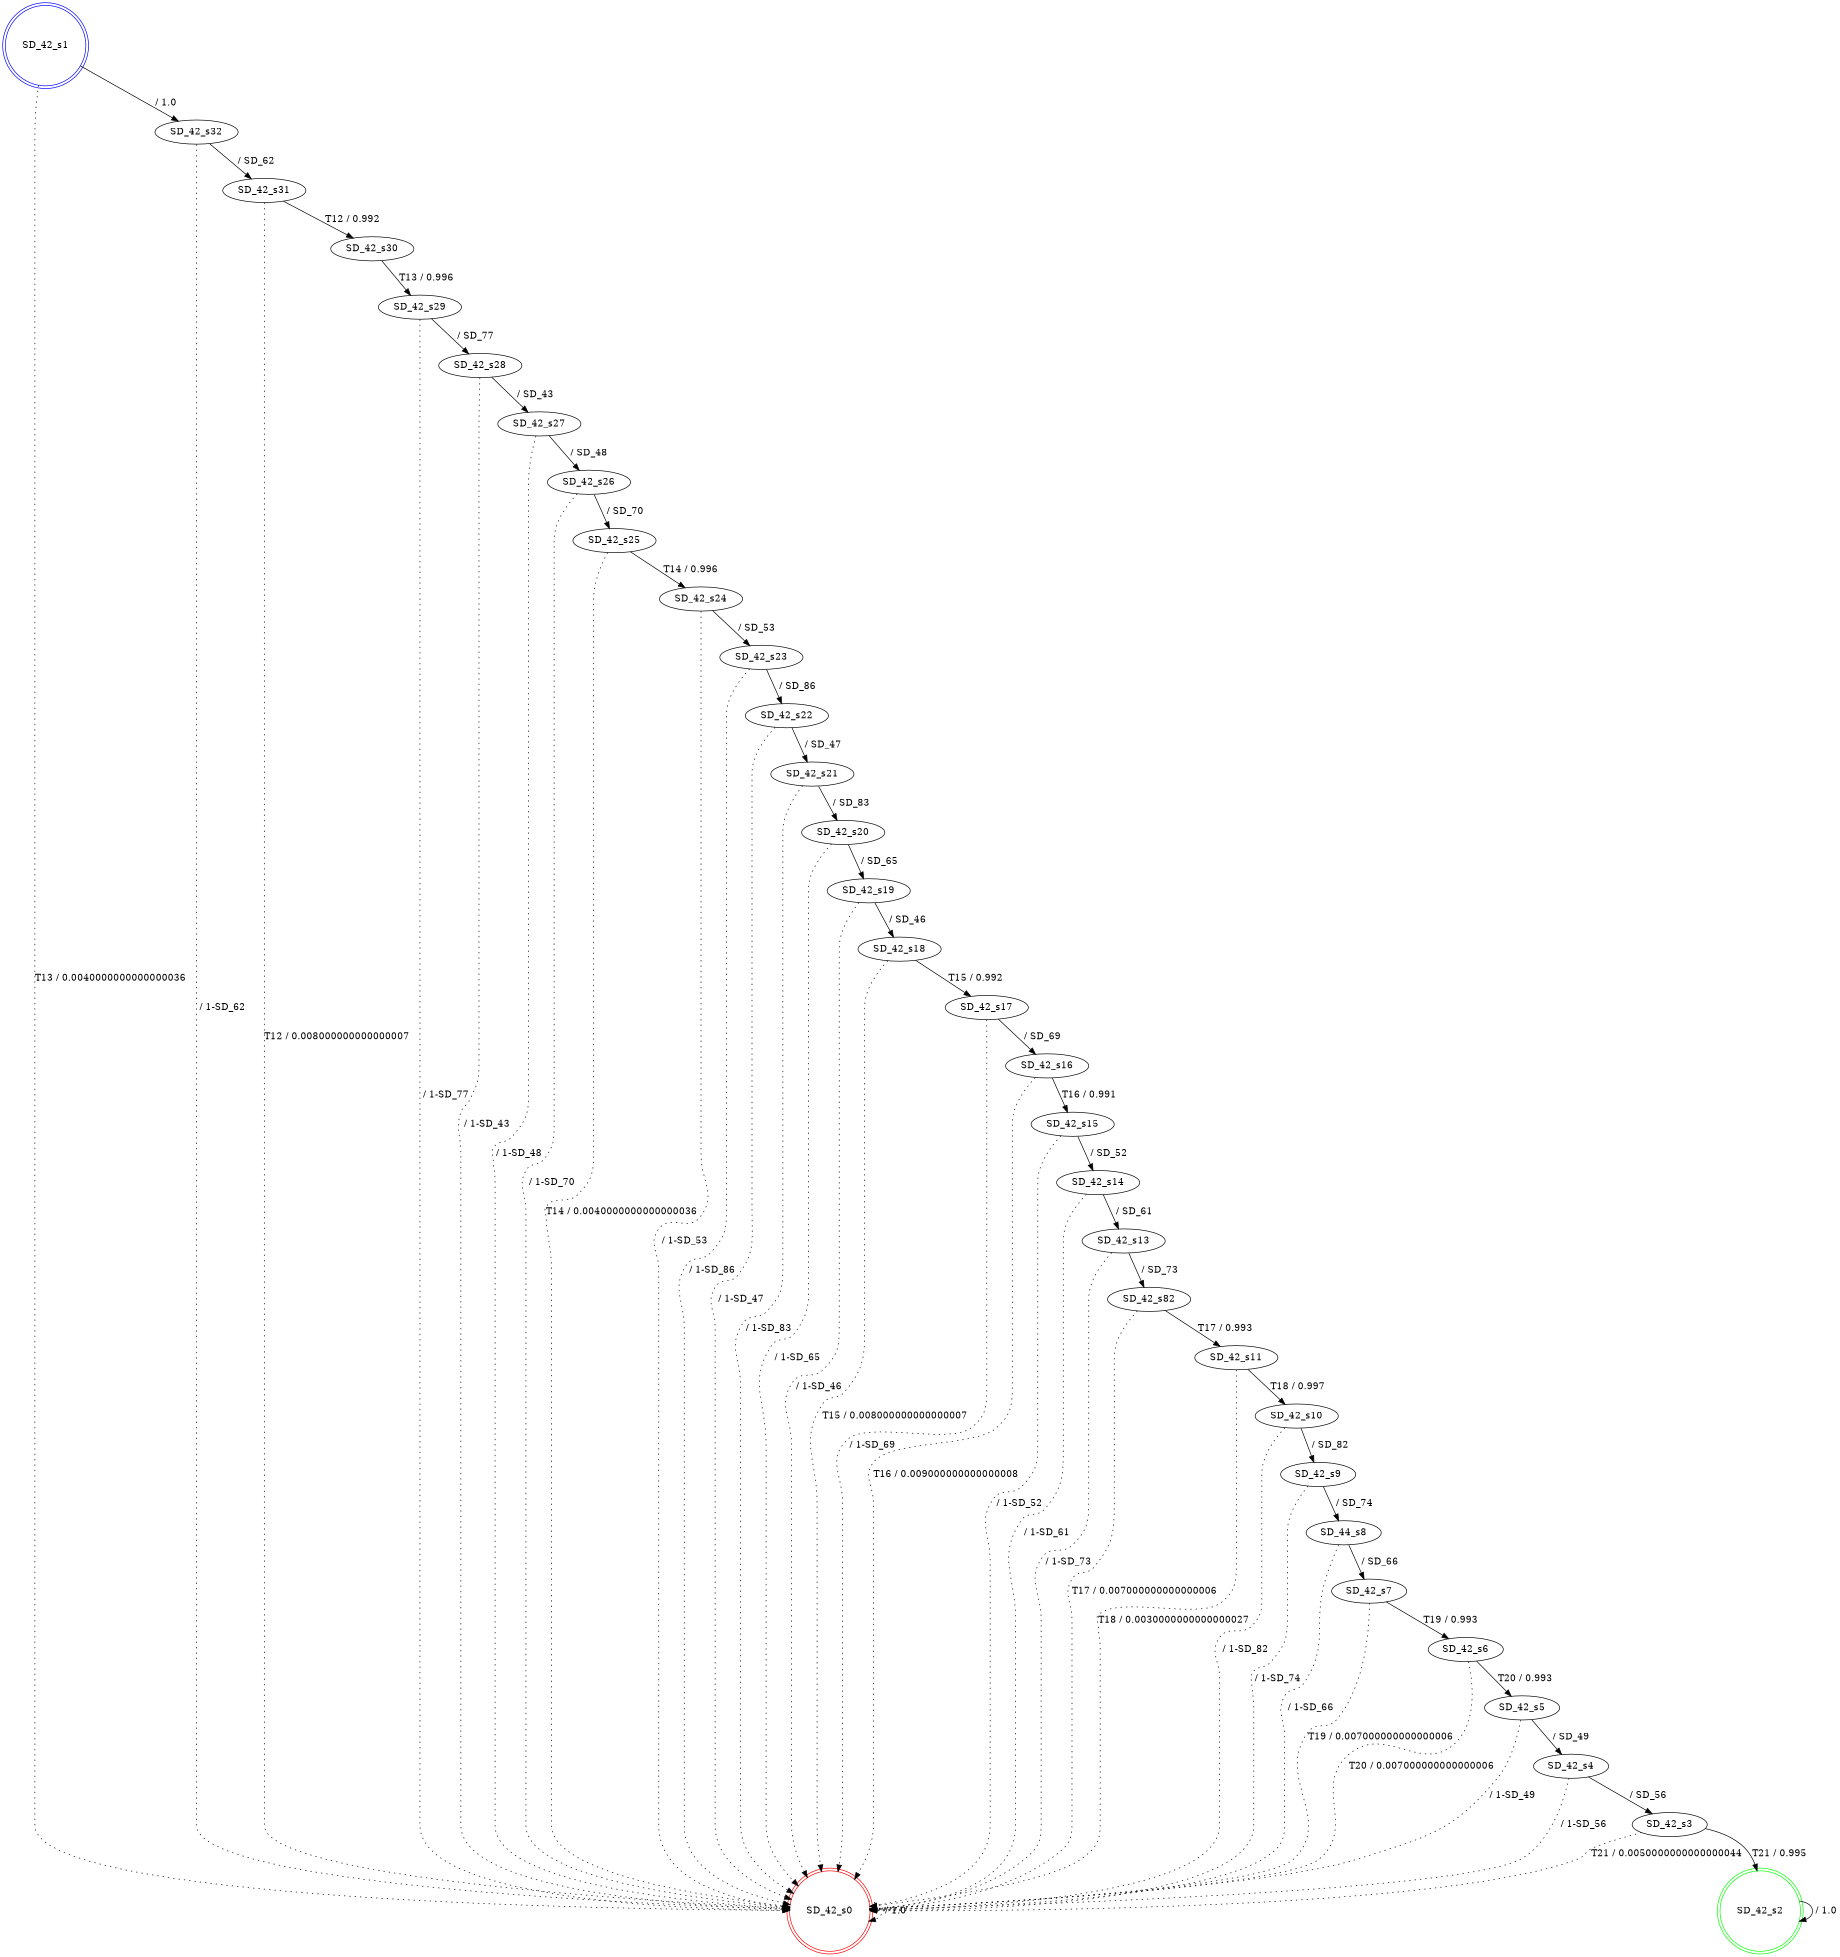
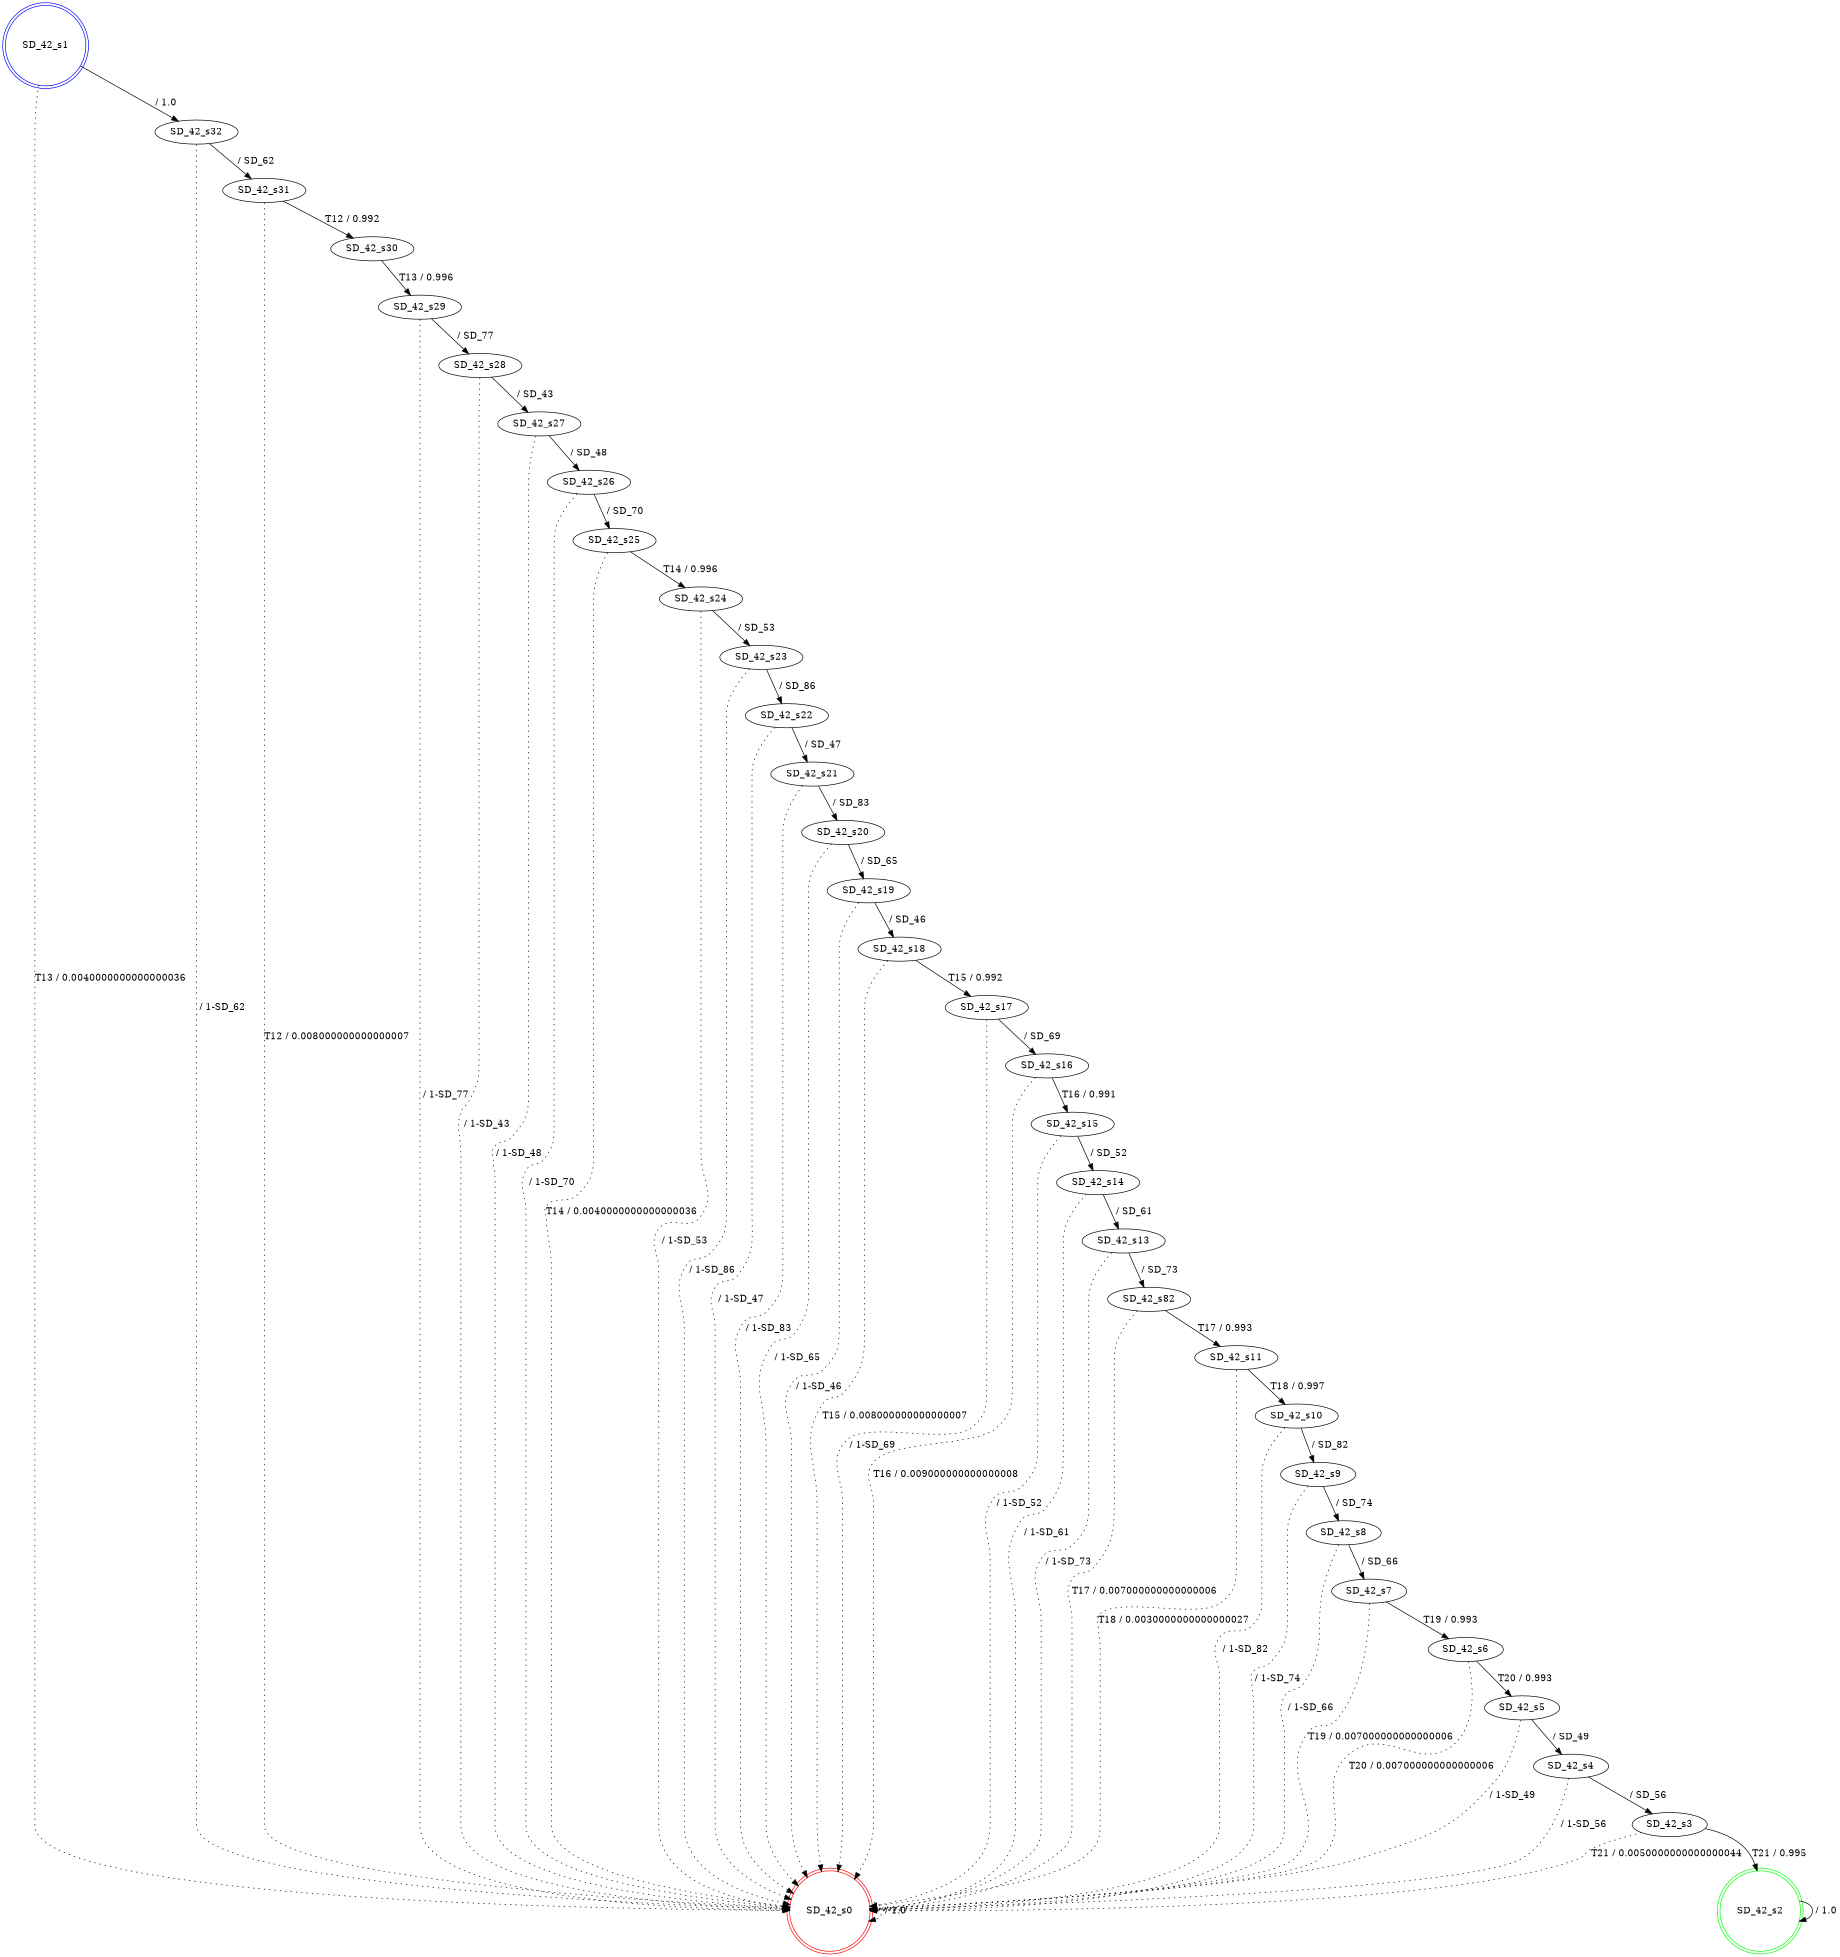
(1344, 1533) -> (1344, 1533)
